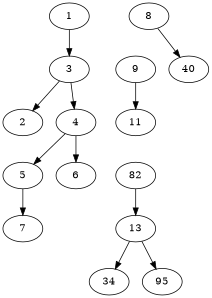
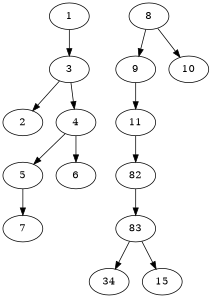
none -> (143, 39)
(189, 69) -> (189, 69)
none -> (136, 145)
(136, 229) -> (136, 229)
(162, 282) -> (162, 282)
